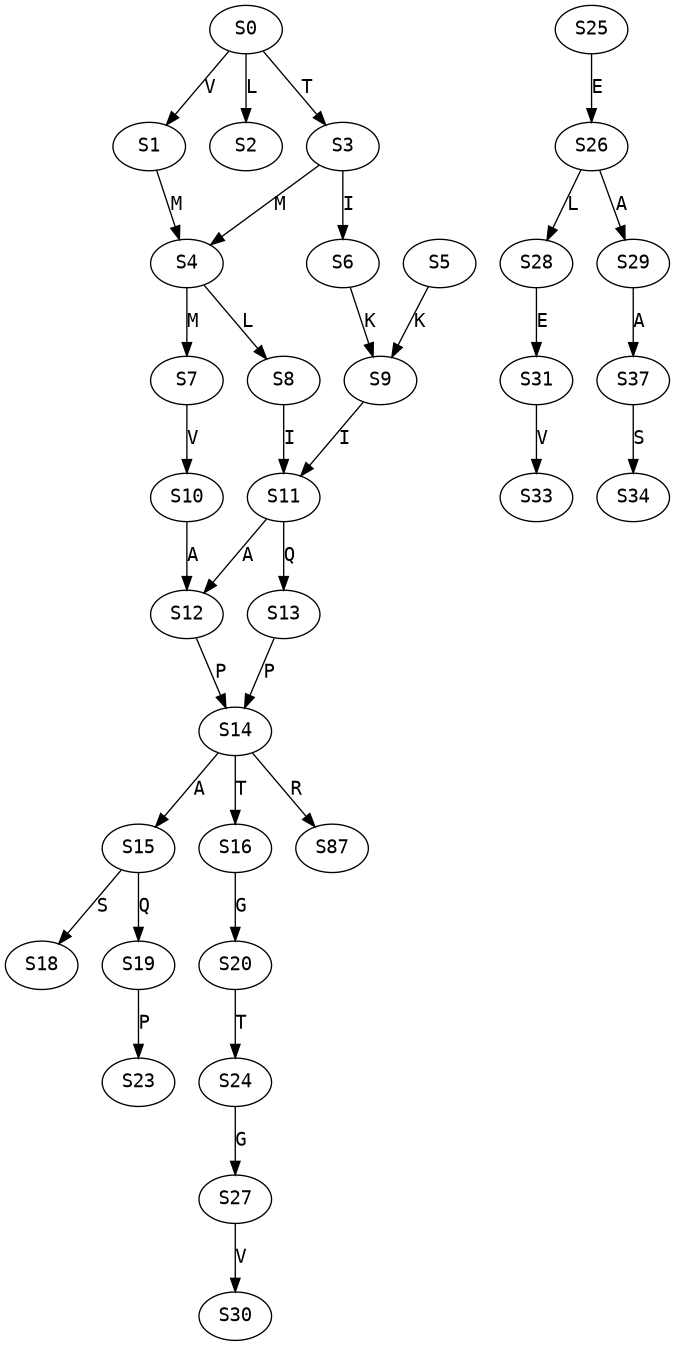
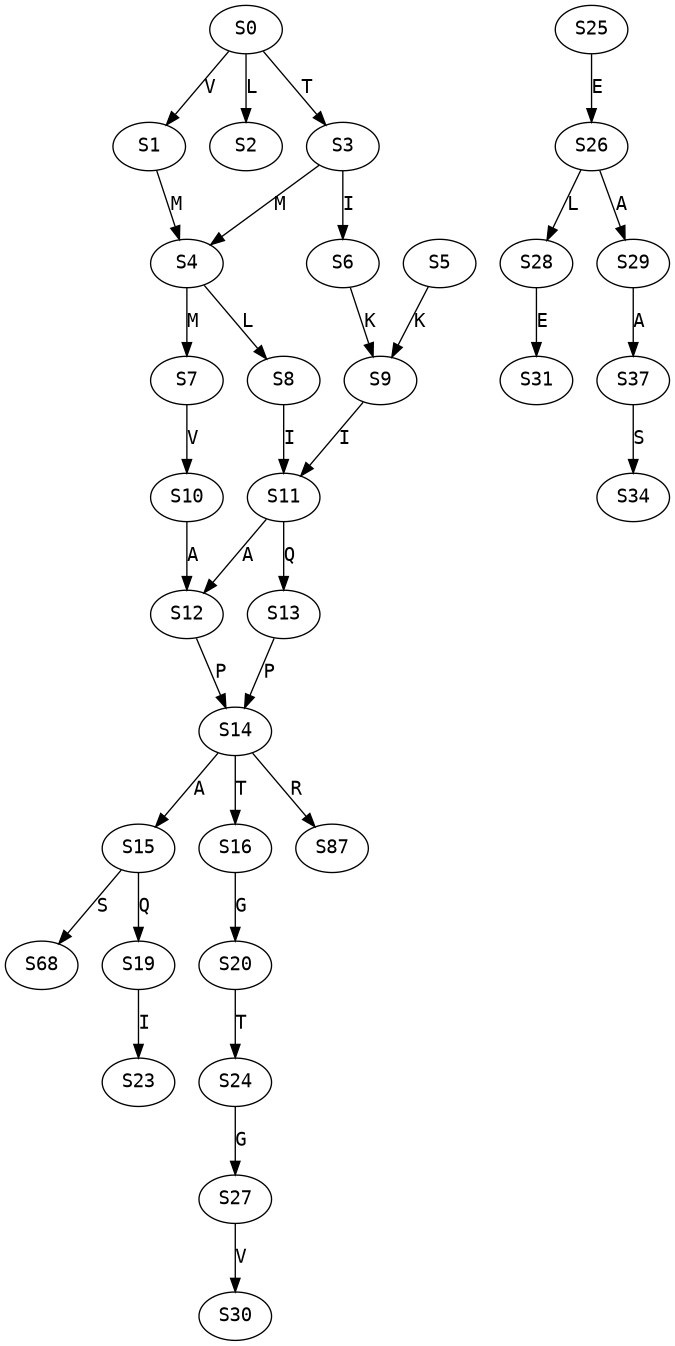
(536, 497) -> none
(42, 965) -> (42, 965)
(145, 1024) -> (145, 1024)
